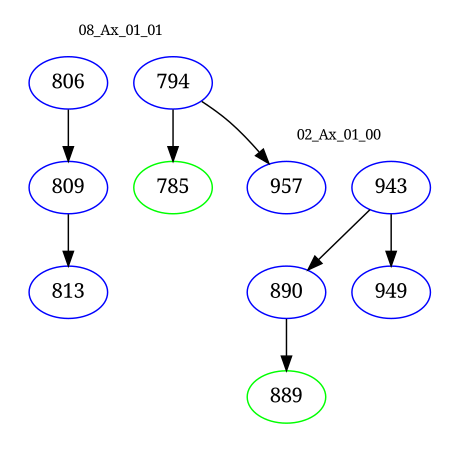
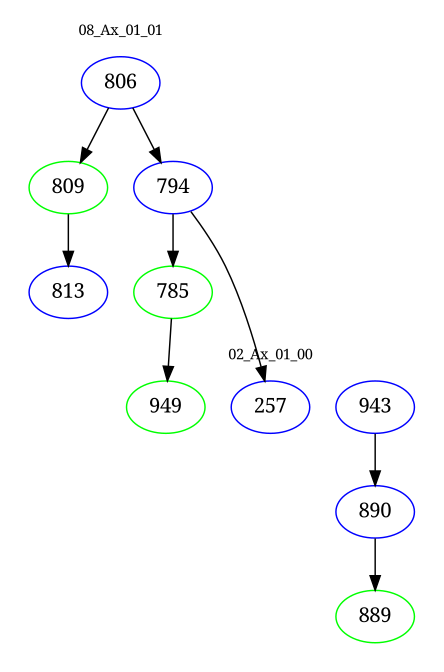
none -> (144, 129)
(68, 188) -> (68, 188)
(286, 188) -> (270, 407)
(391, 233) -> (169, 351)
(391, 292) -> (166, 407)
